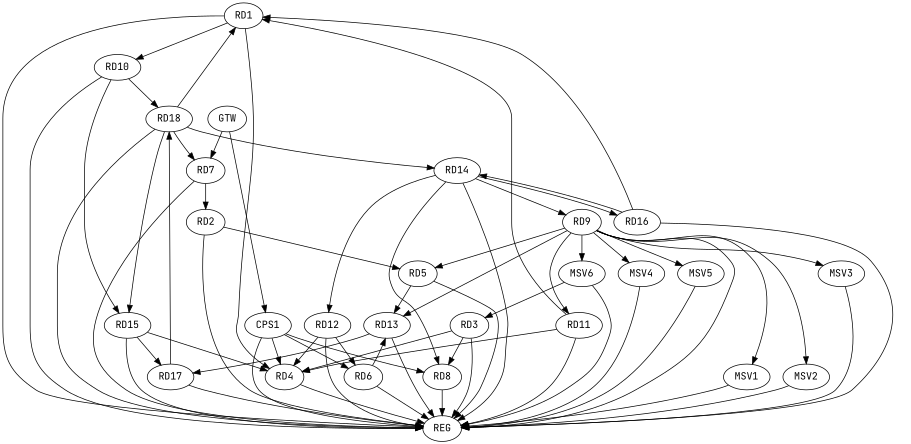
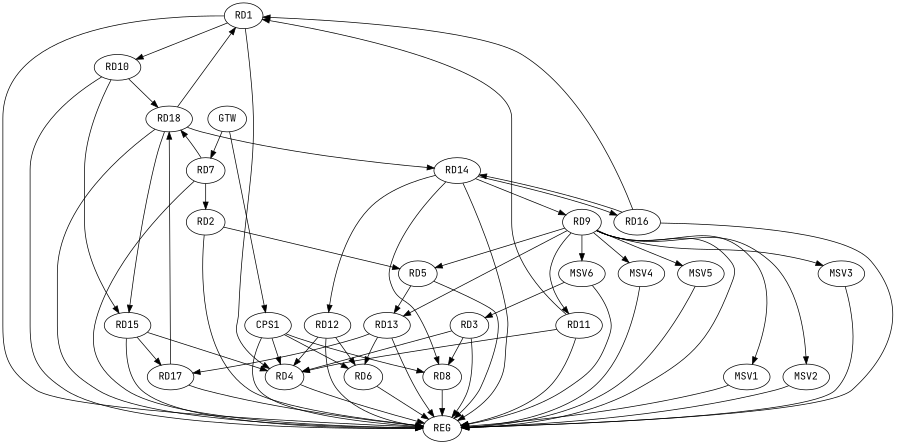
(181, 143) -> (194, 147)
(378, 355) -> (372, 347)
